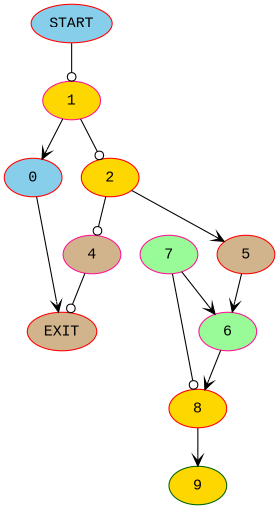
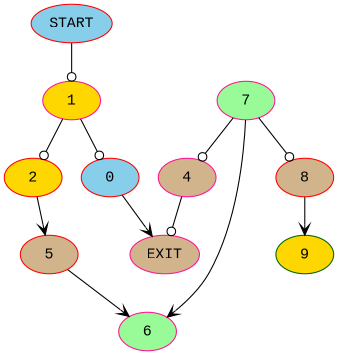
(55, 134) -> (89, 135)
(102, 212) -> (219, 136)
(62, 332) -> (165, 255)
(215, 365) -> none
(198, 409) -> (305, 178)
